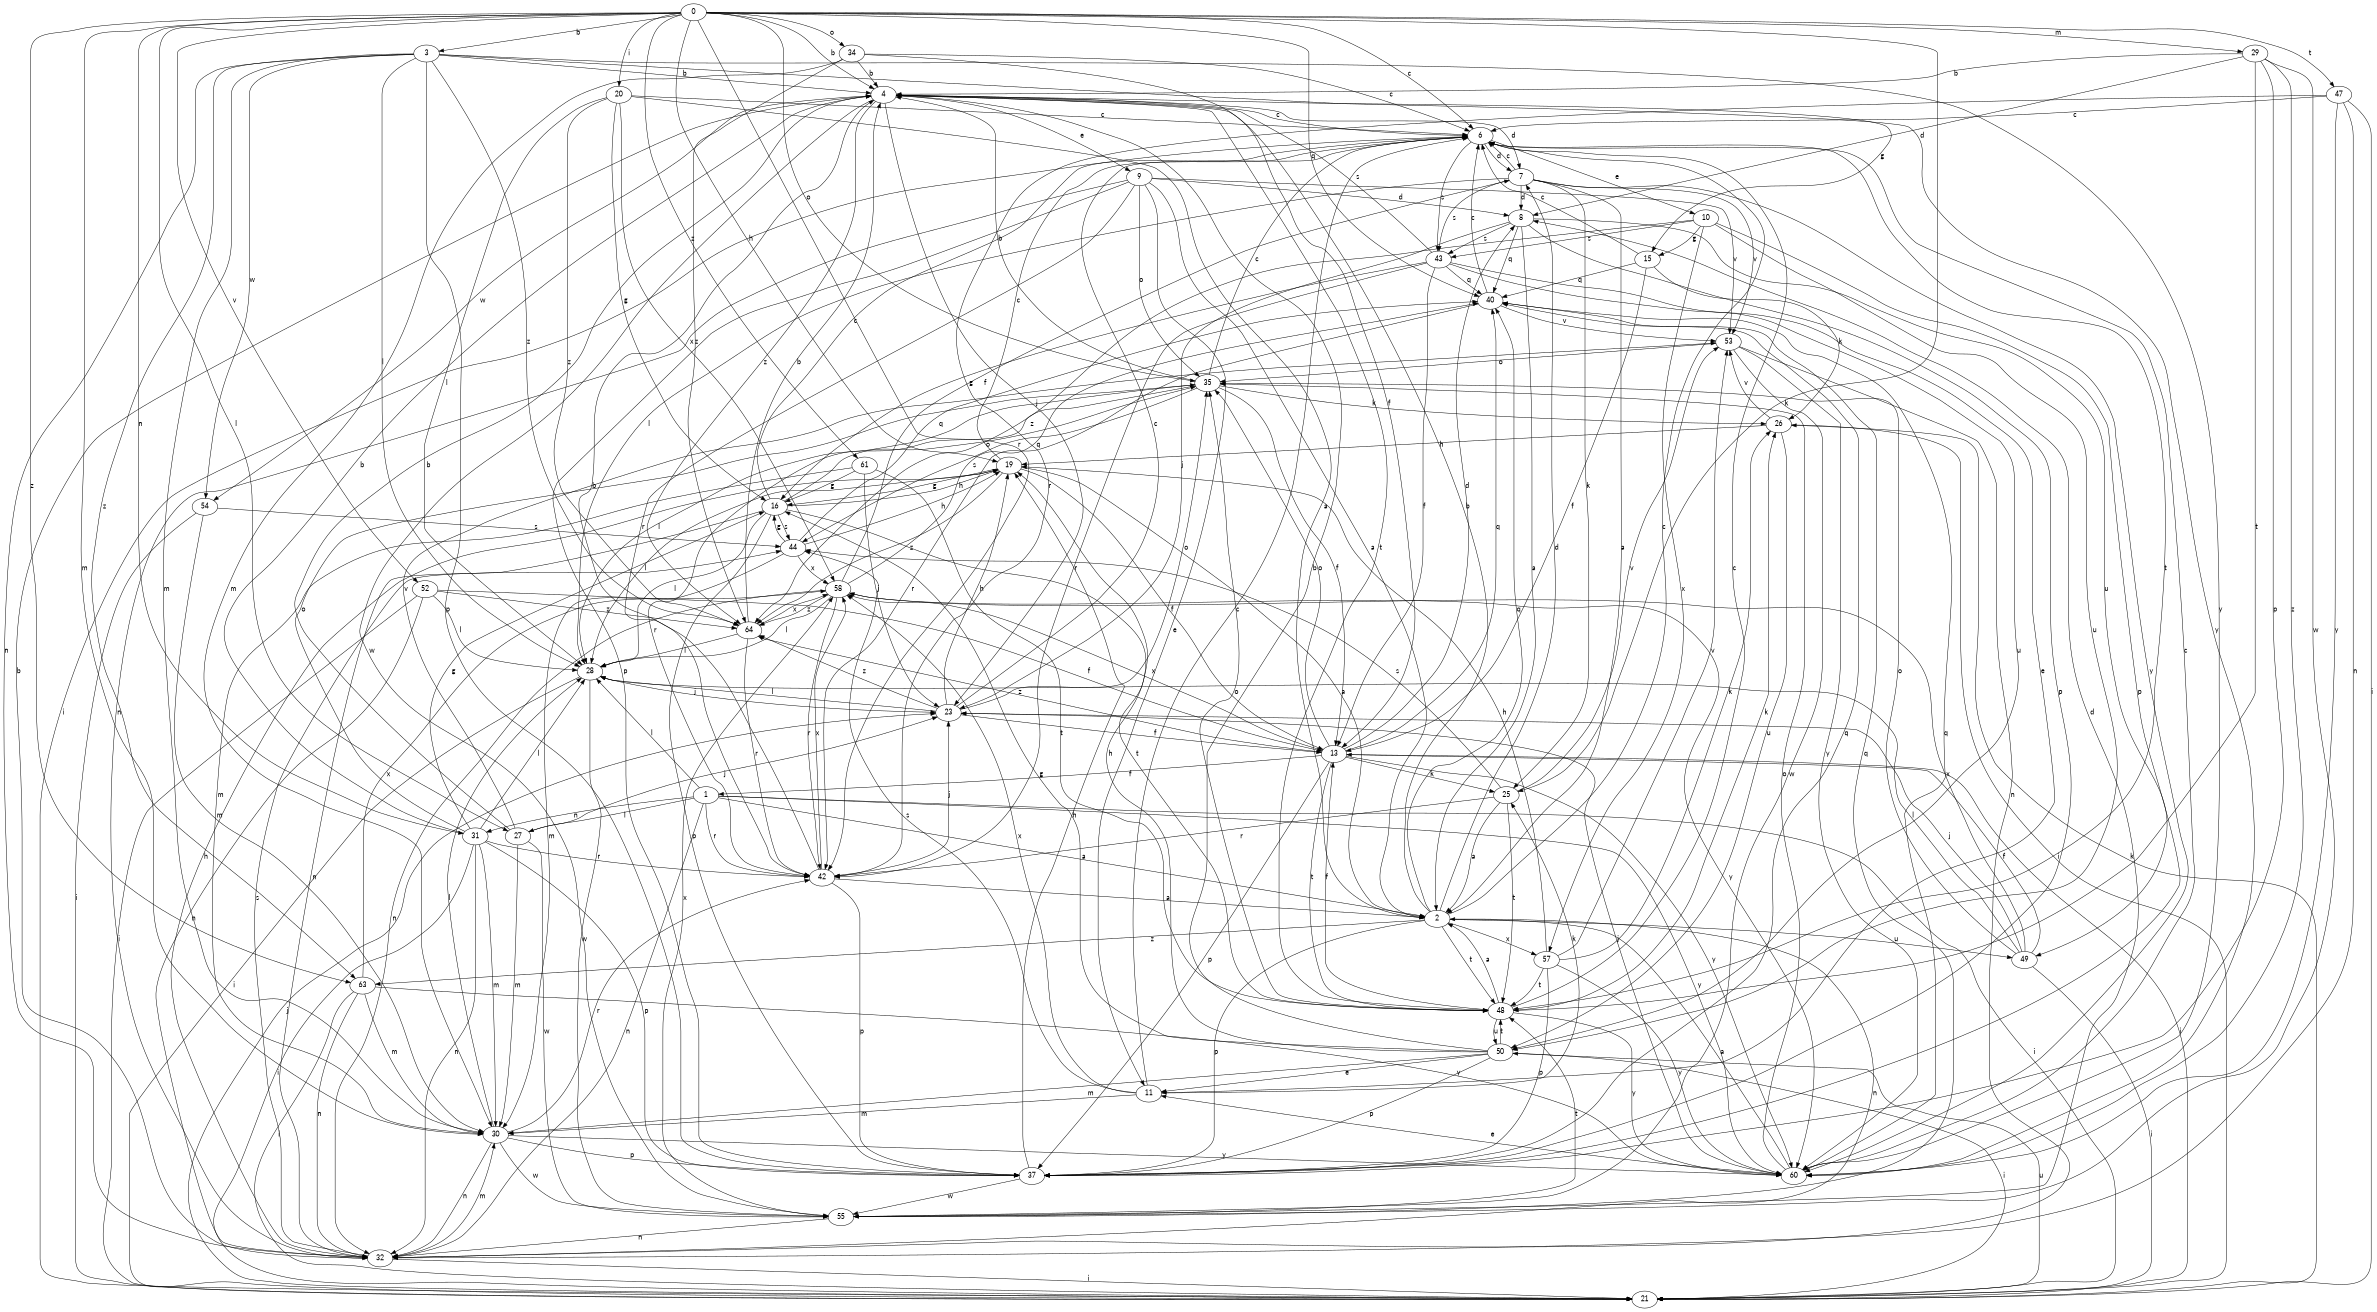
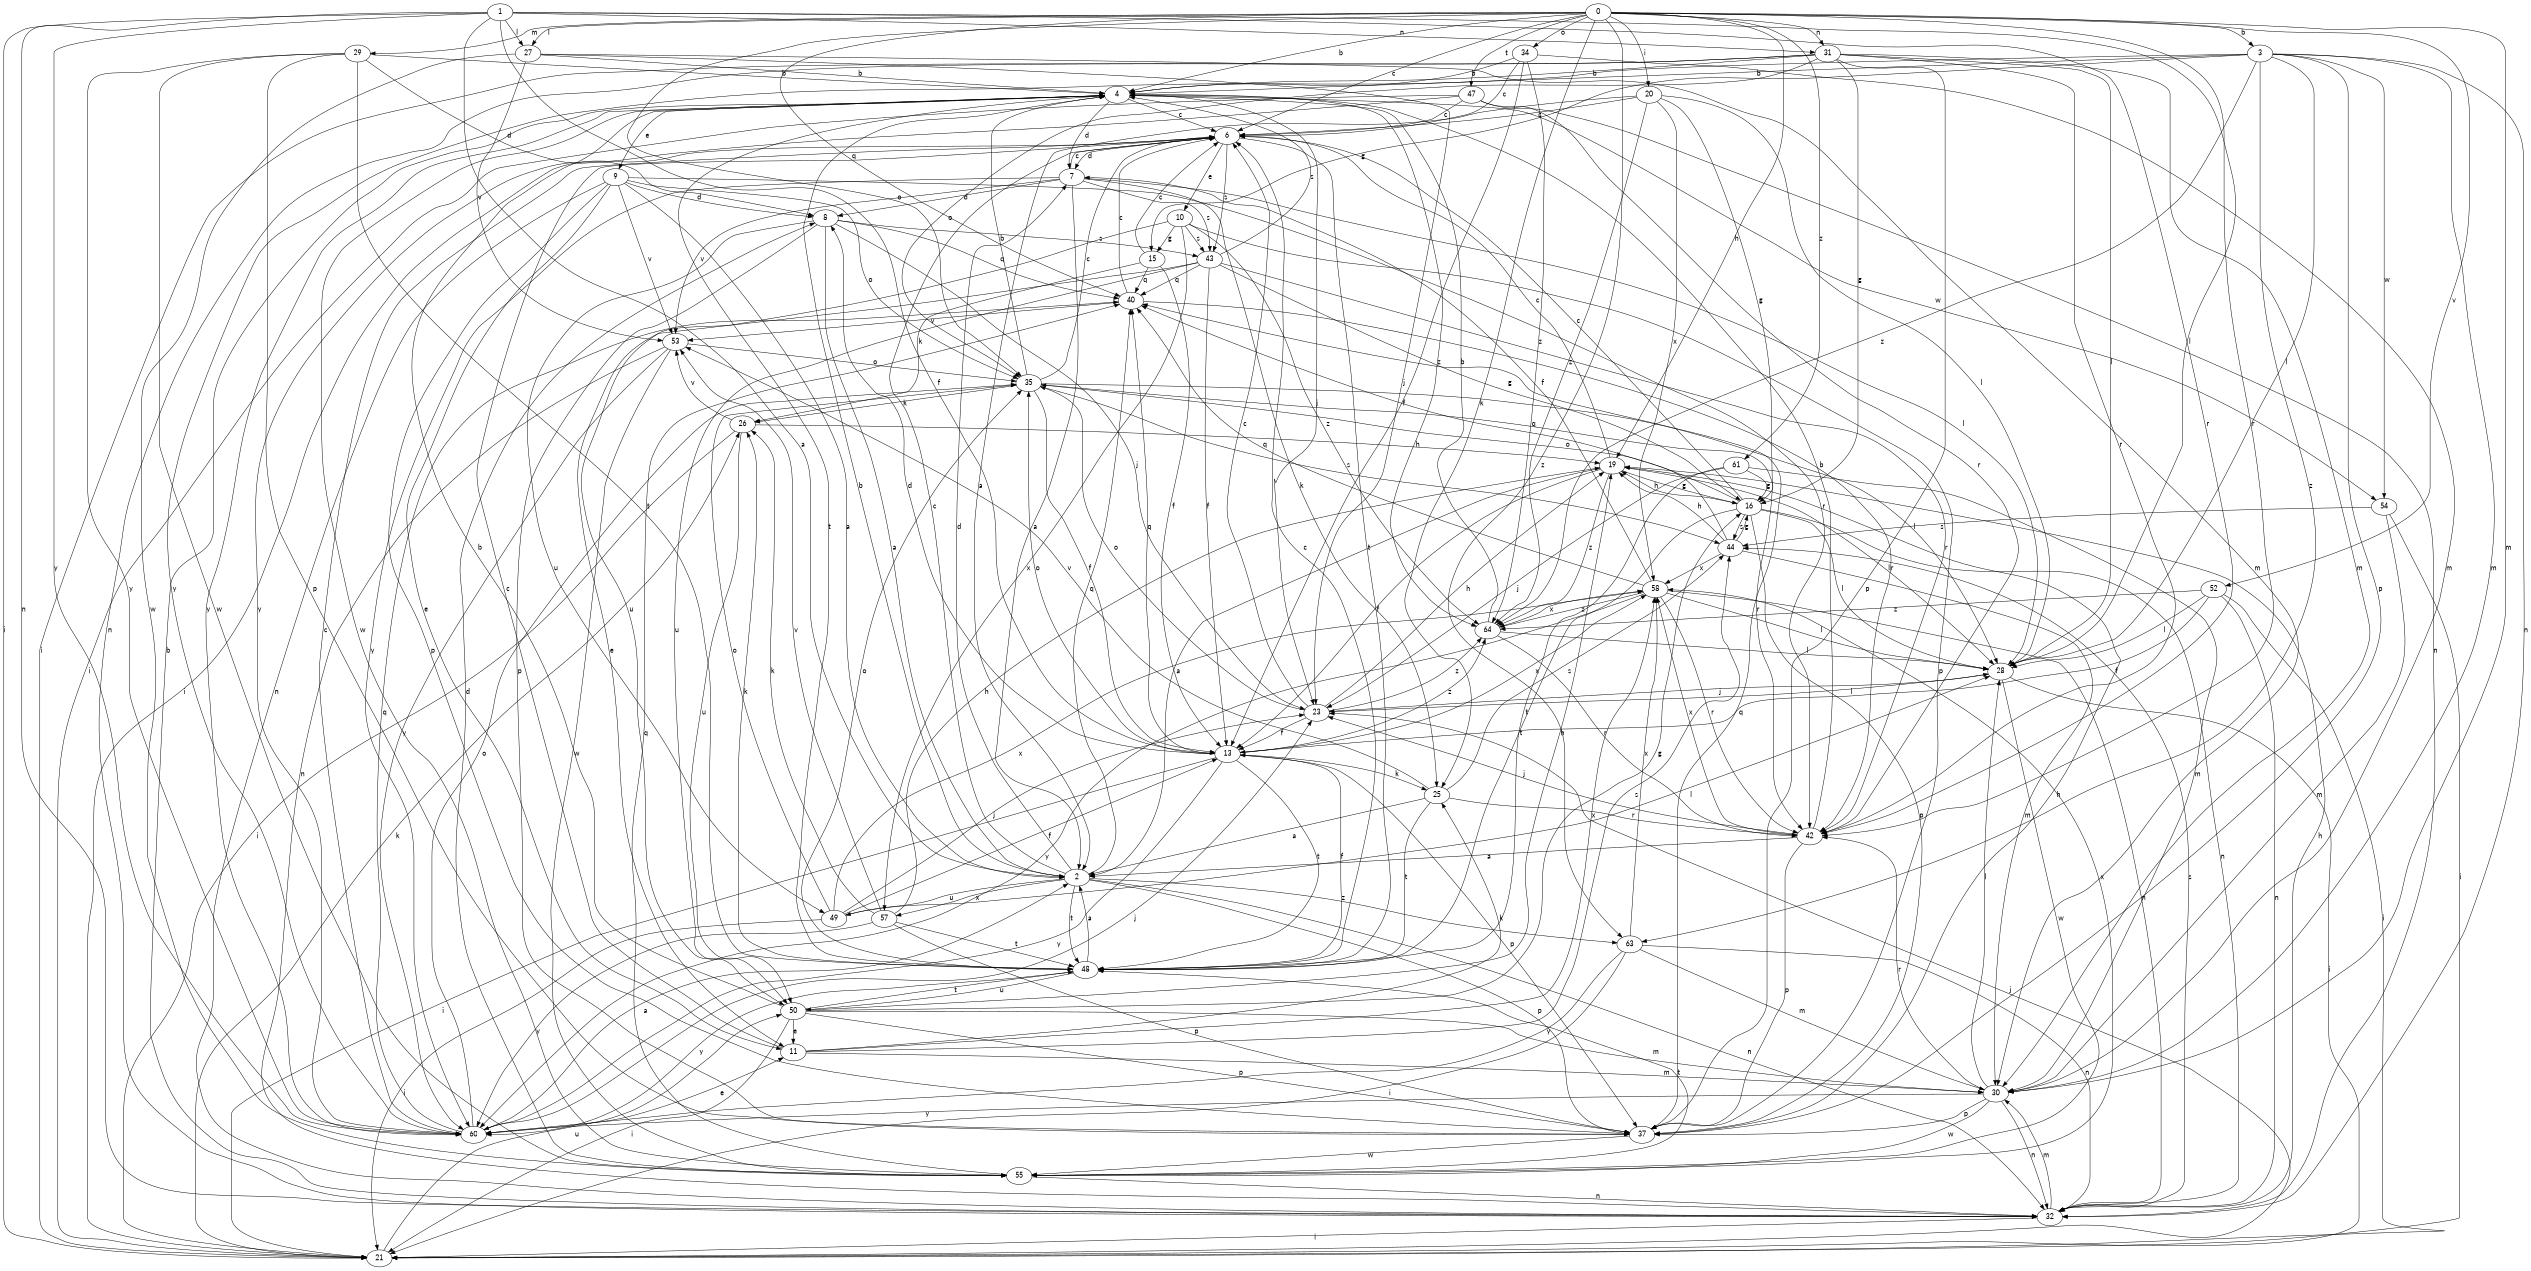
(2293, 610) -> (131, 589)
(1023, 779) -> (907, 330)
